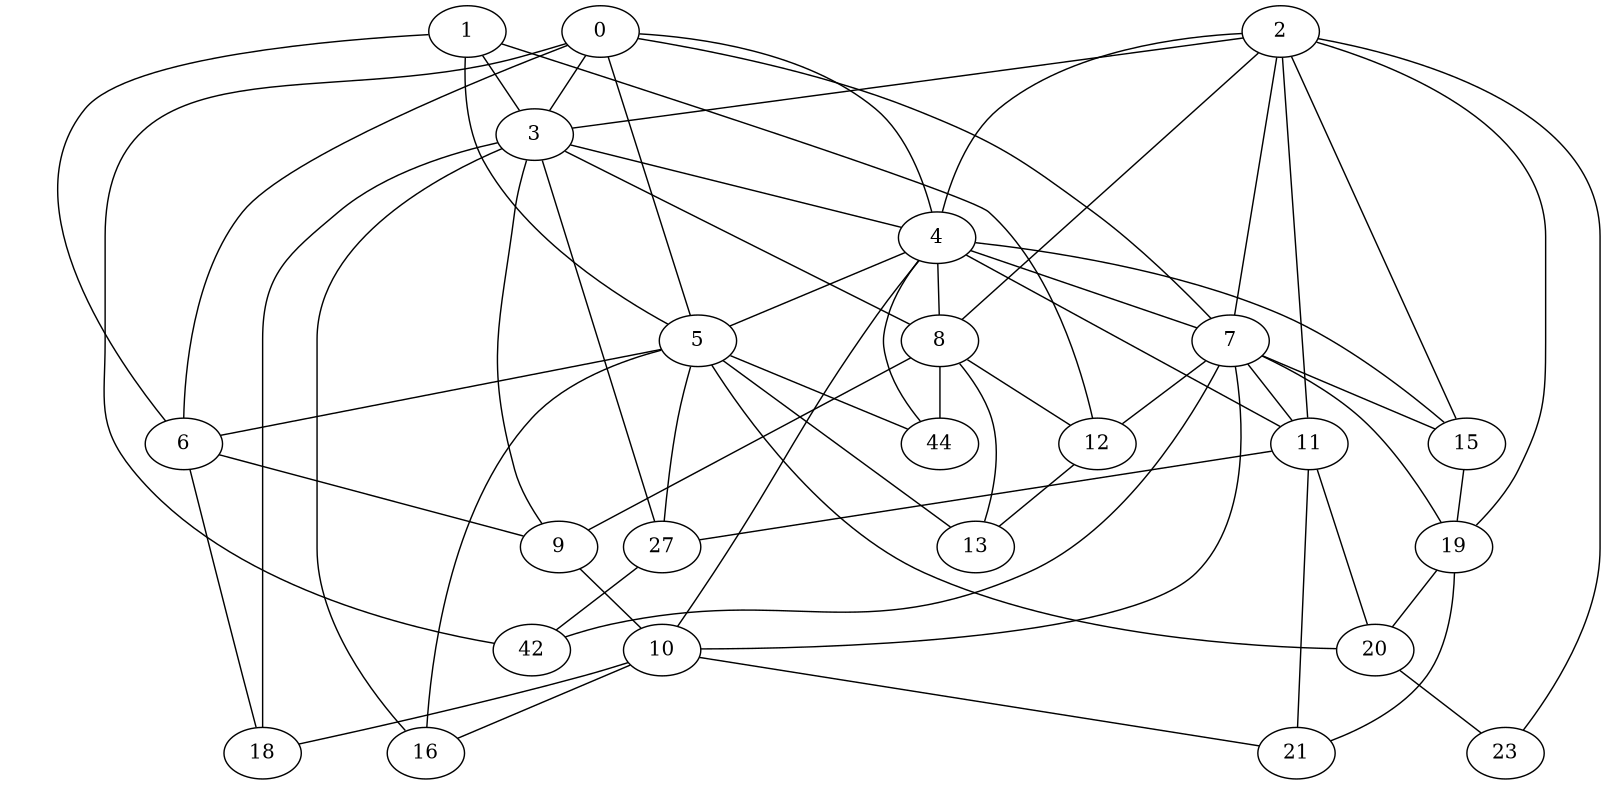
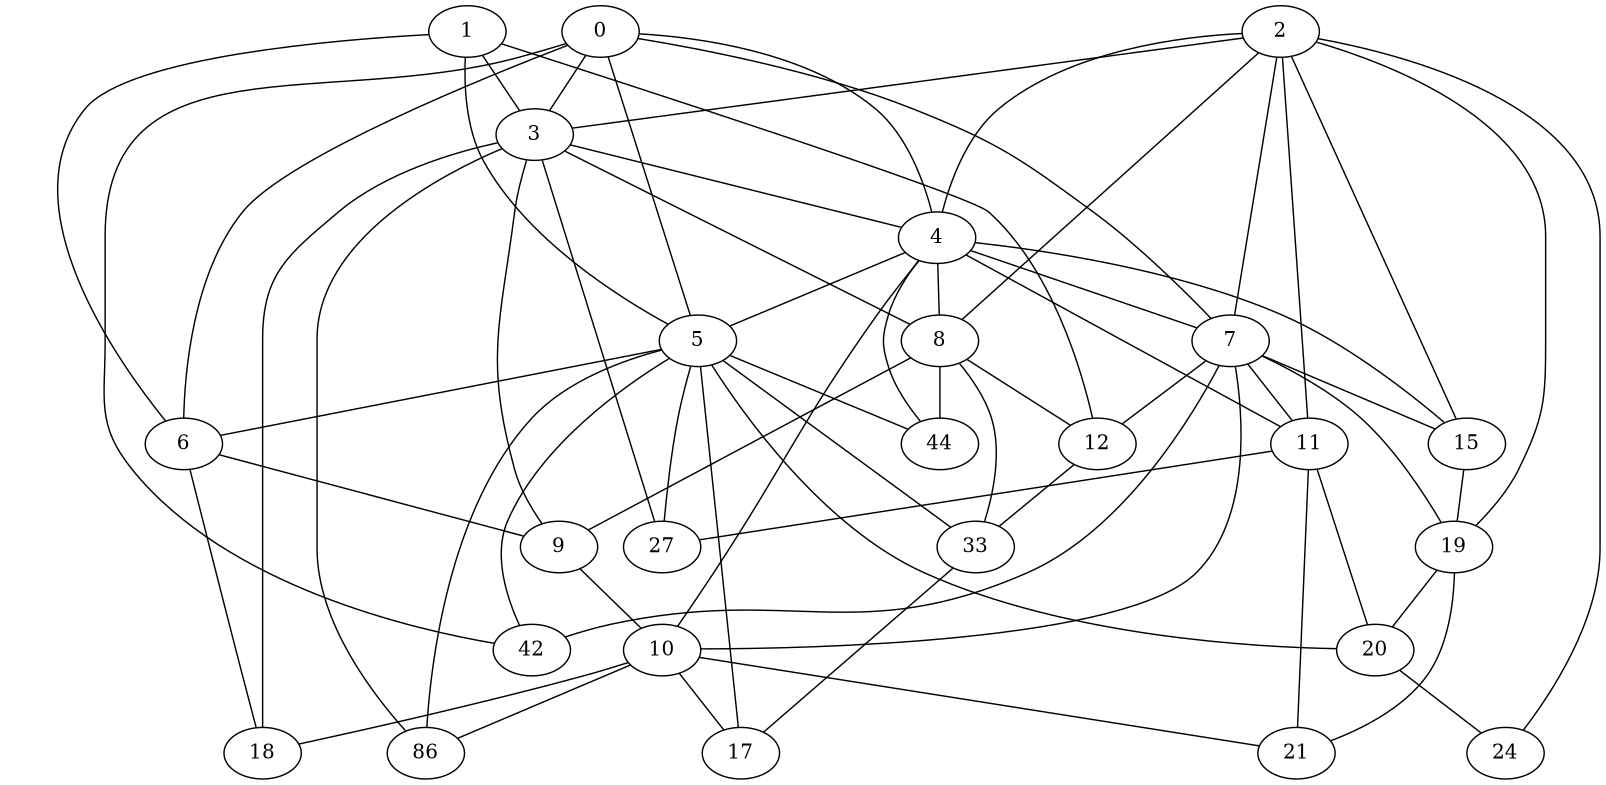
(976, 547) -> (976, 547)
(597, 599) -> (540, 468)
(426, 753) -> (426, 753)
none -> (741, 753)
(1506, 753) -> (1506, 753)
